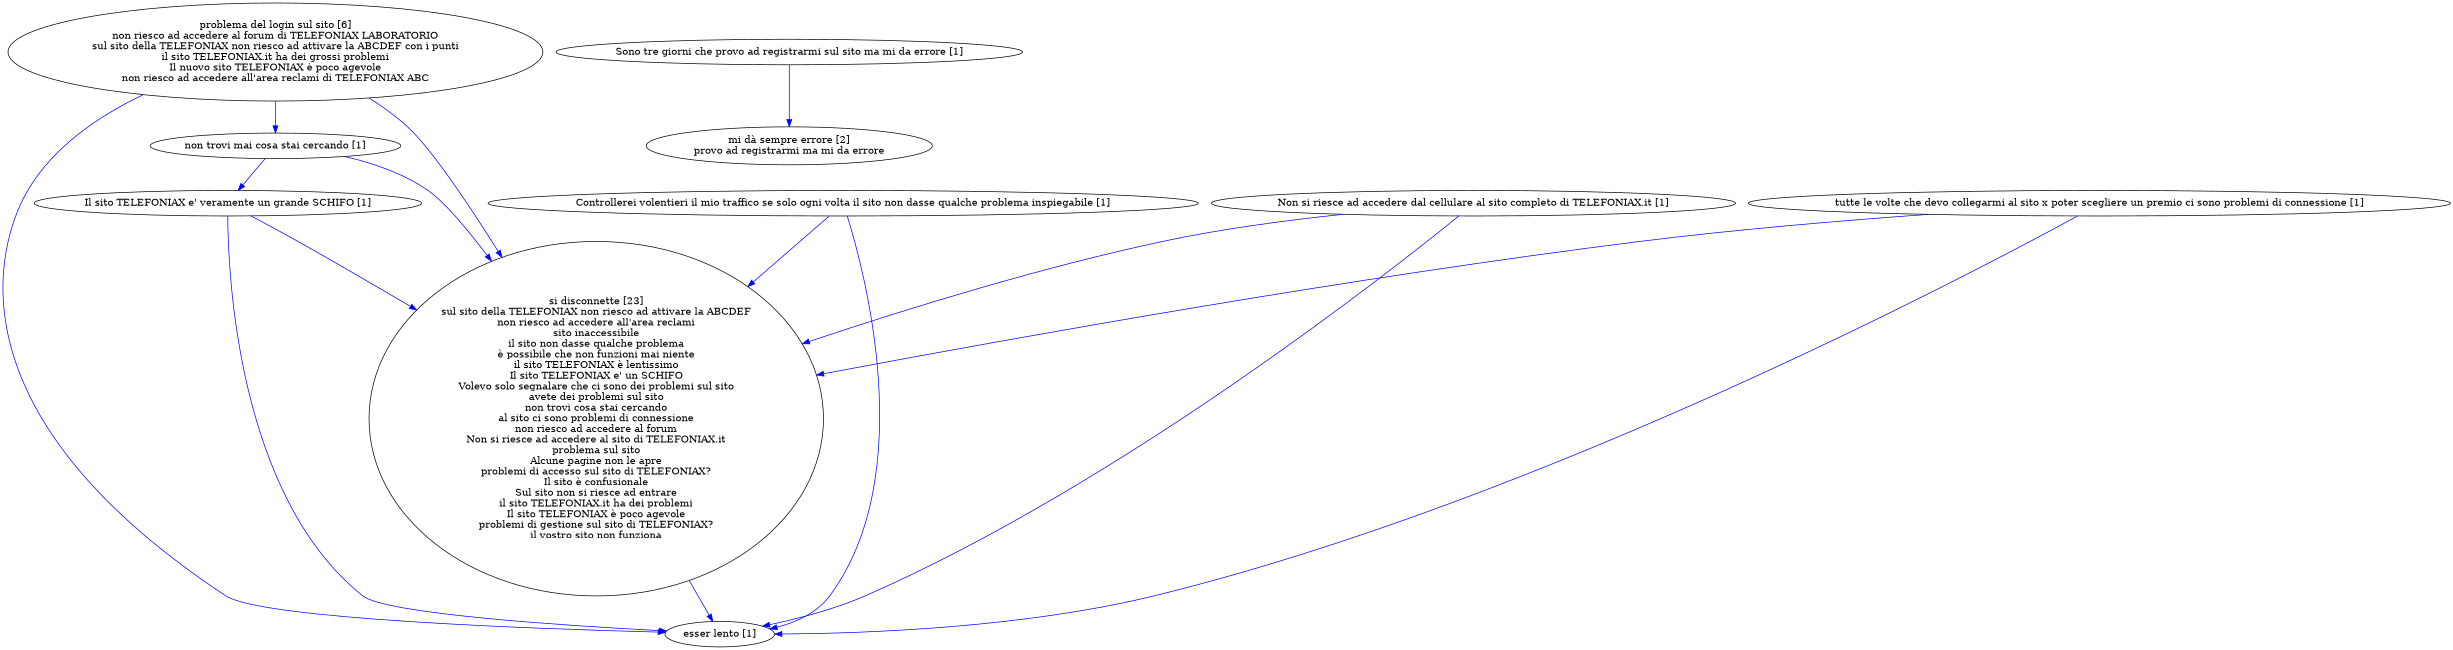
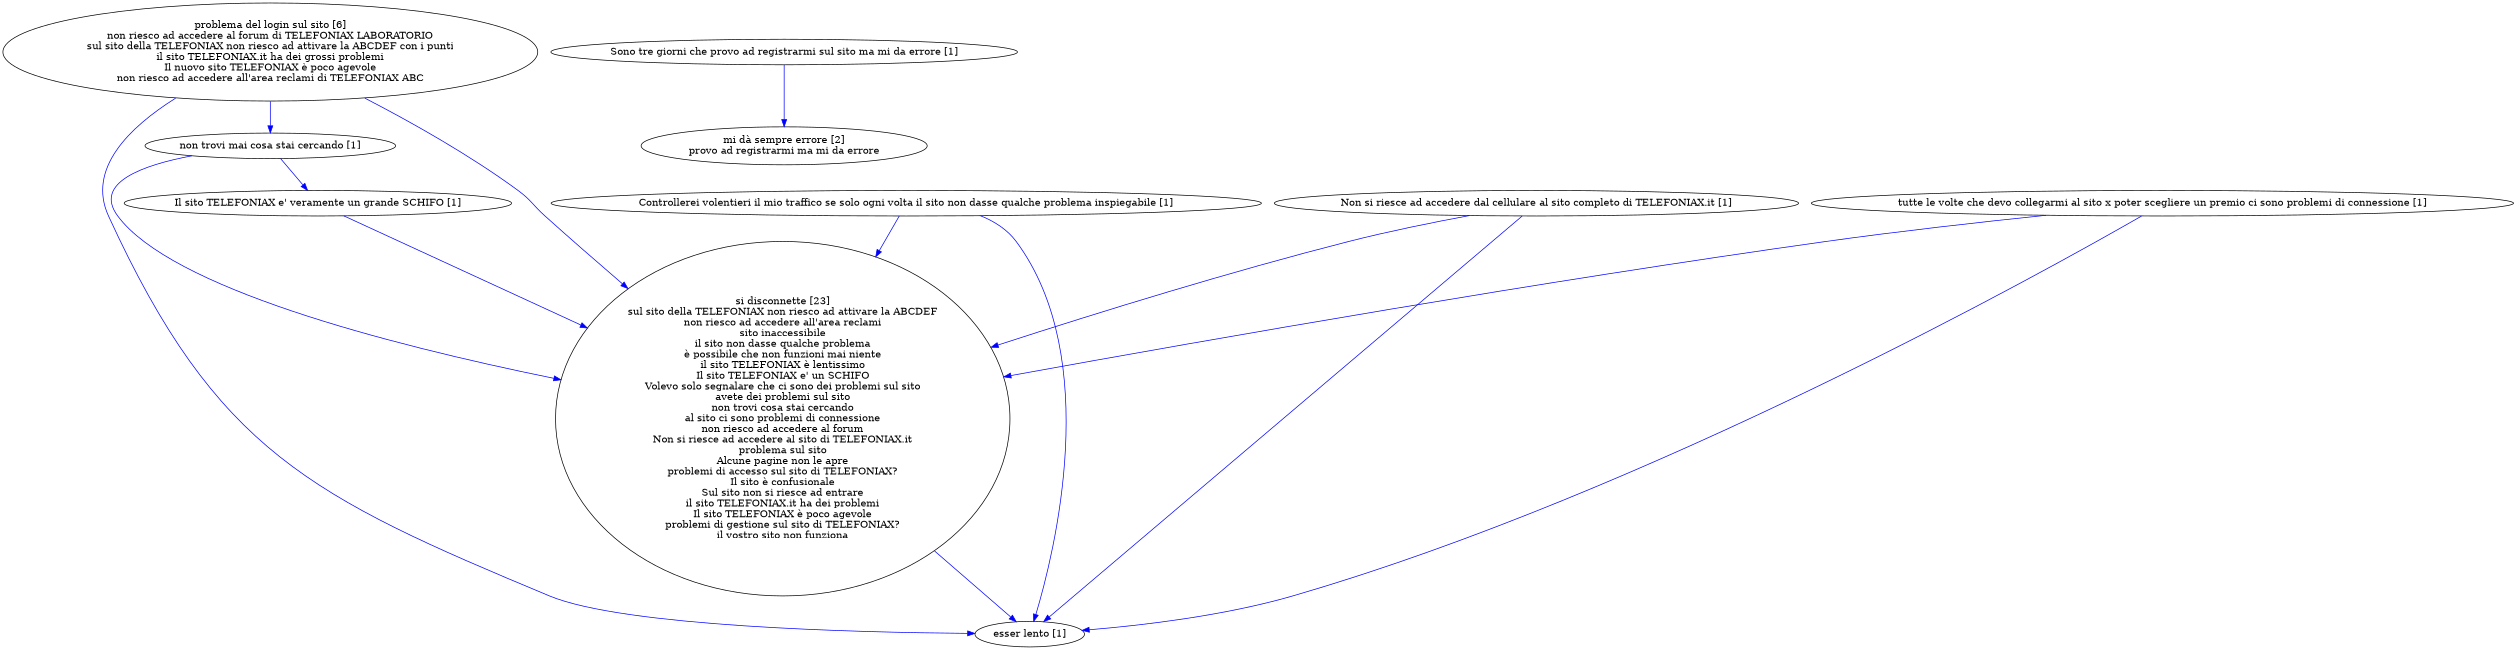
(322, 555) -> none
